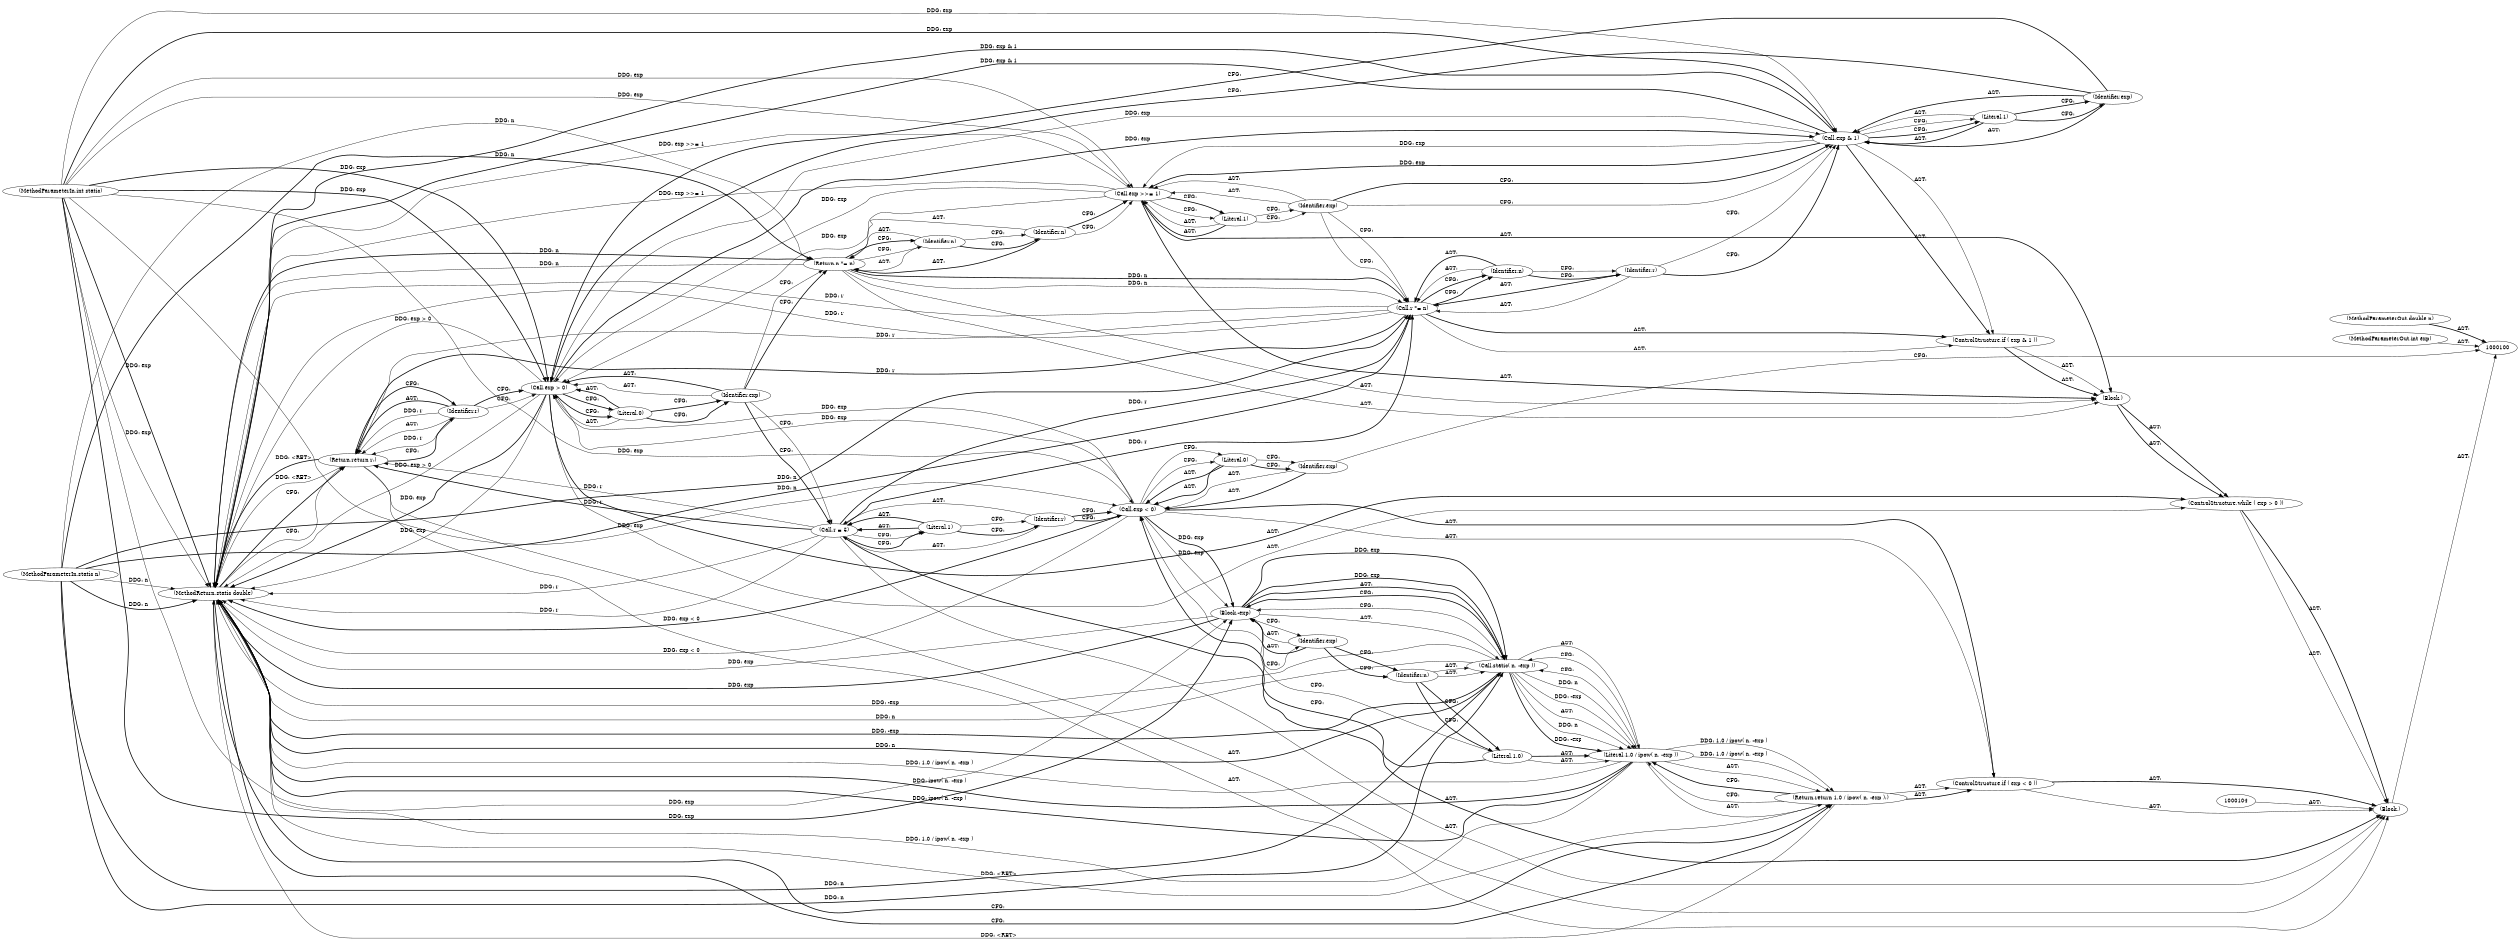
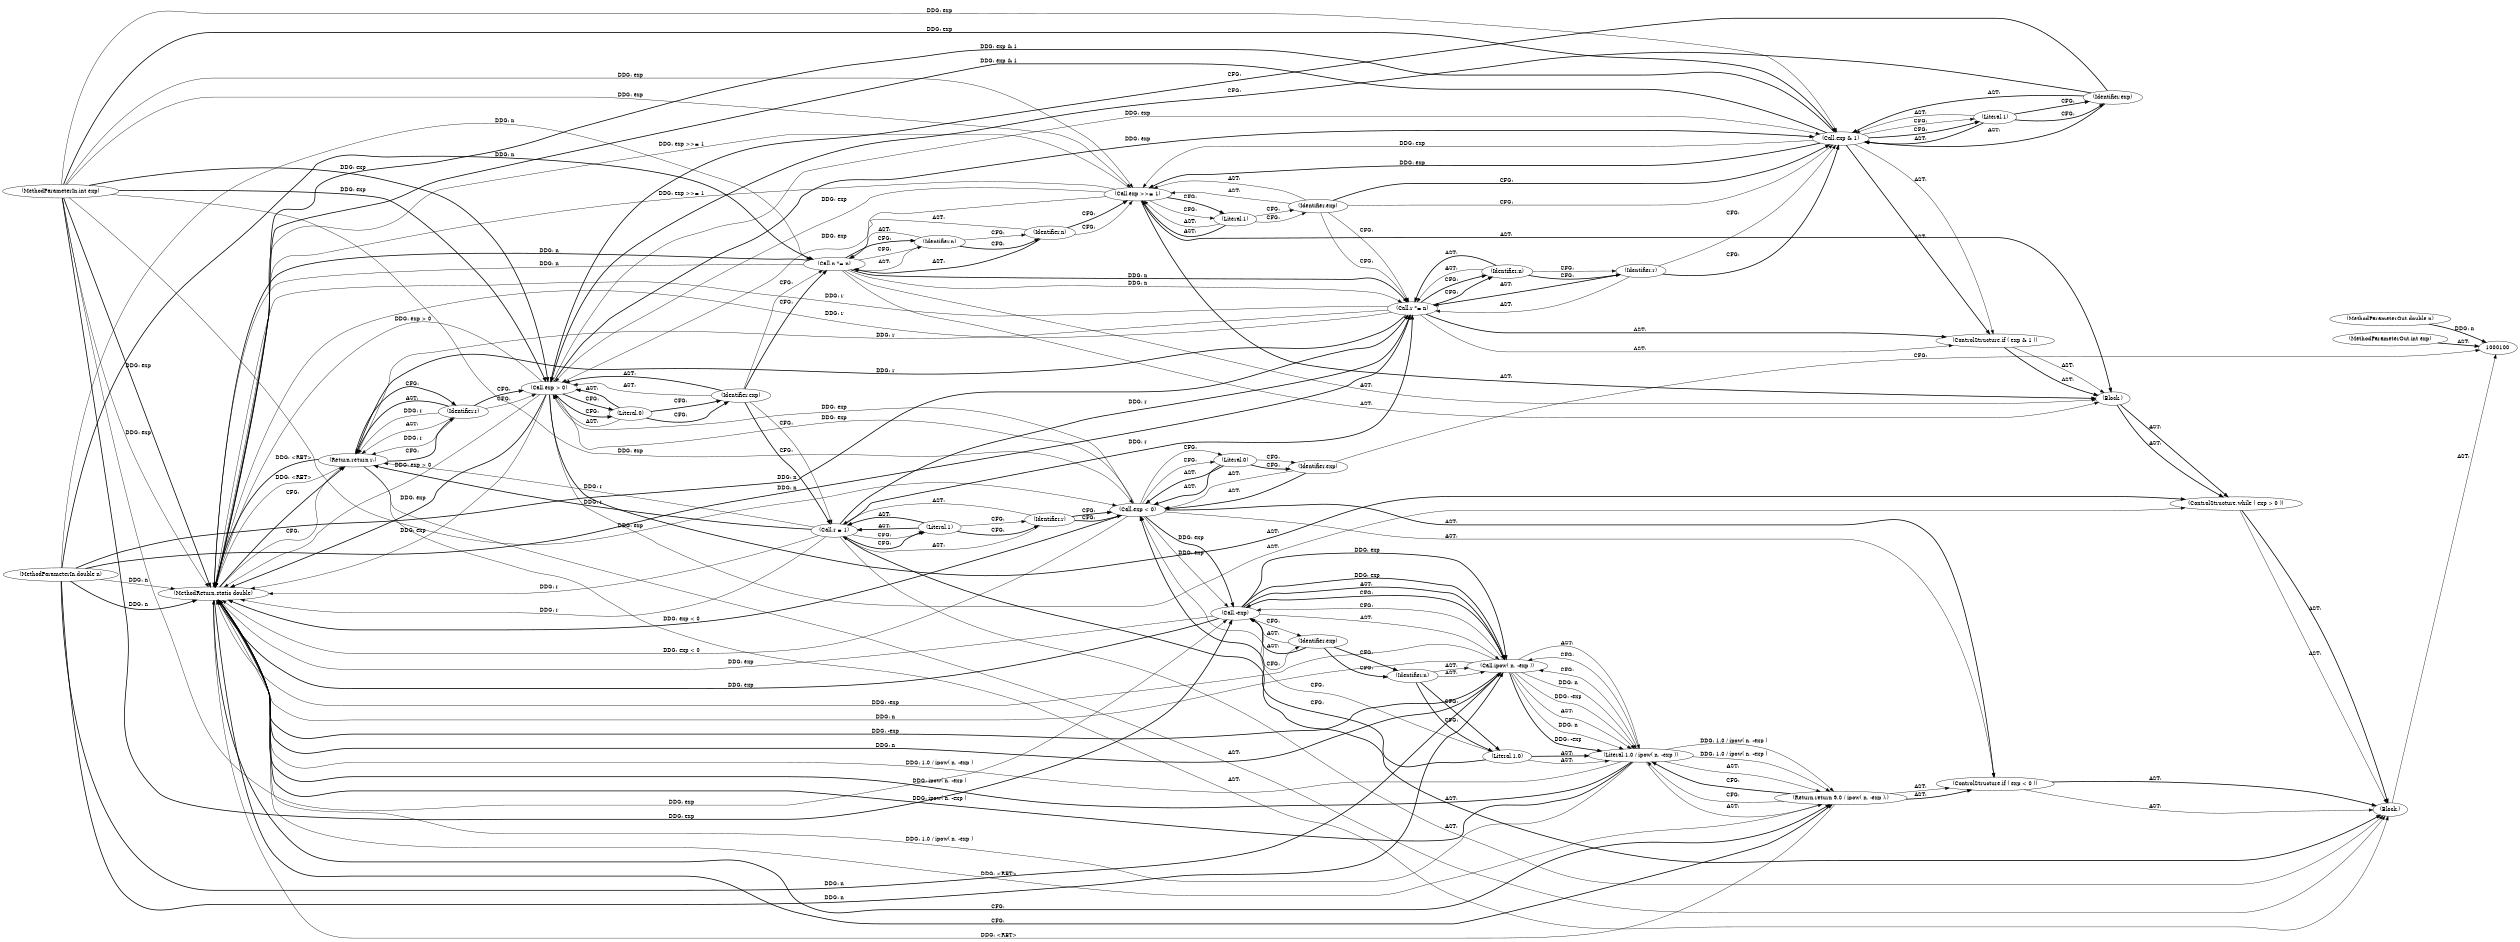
(61, 191) -> (61, 191)
(834, 264) -> (834, 264)
(2465, 329) -> (2465, 329)
(2456, 345) -> (2456, 345)
(834, 530) -> (834, 530)
(61, 575) -> (61, 575)
(1235, 613) -> (1235, 613)
(1507, 666) -> (1507, 666)
(1841, 798) -> (1841, 798)
(2236, 801) -> none
